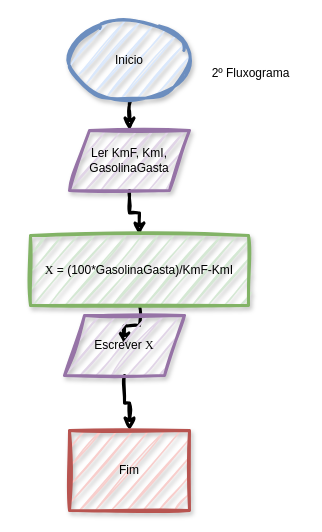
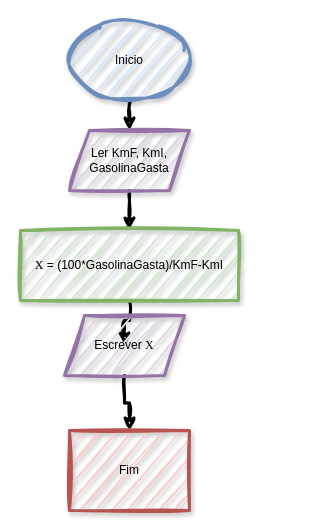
(251, 74) -> none
(140, 271) -> (130, 266)
